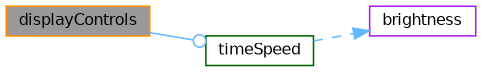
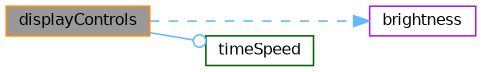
(334, 37) -> (252, 21)
